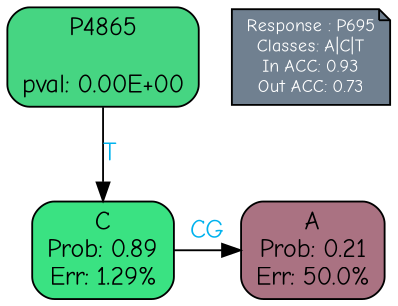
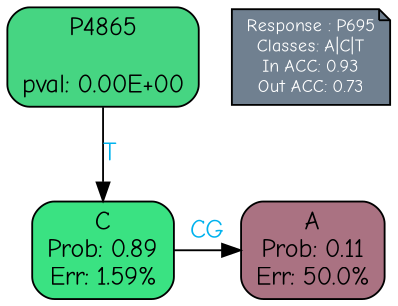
(103, 250) -> (103, 250)
(313, 250) -> (313, 250)
